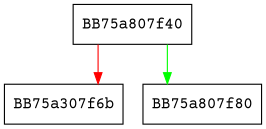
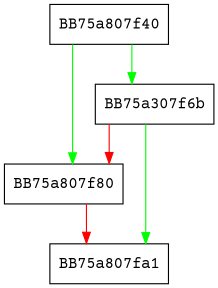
(98, 59) -> (132, 59)
none -> (109, 138)
none -> (109, 264)
